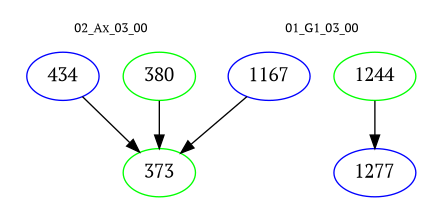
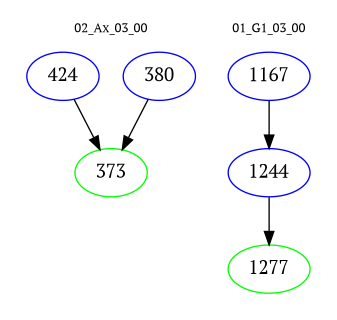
(63, 76) -> (63, 76)
(159, 76) -> (159, 76)
(375, 76) -> (269, 173)
(226, 114) -> (269, 118)
(375, 173) -> (269, 269)
